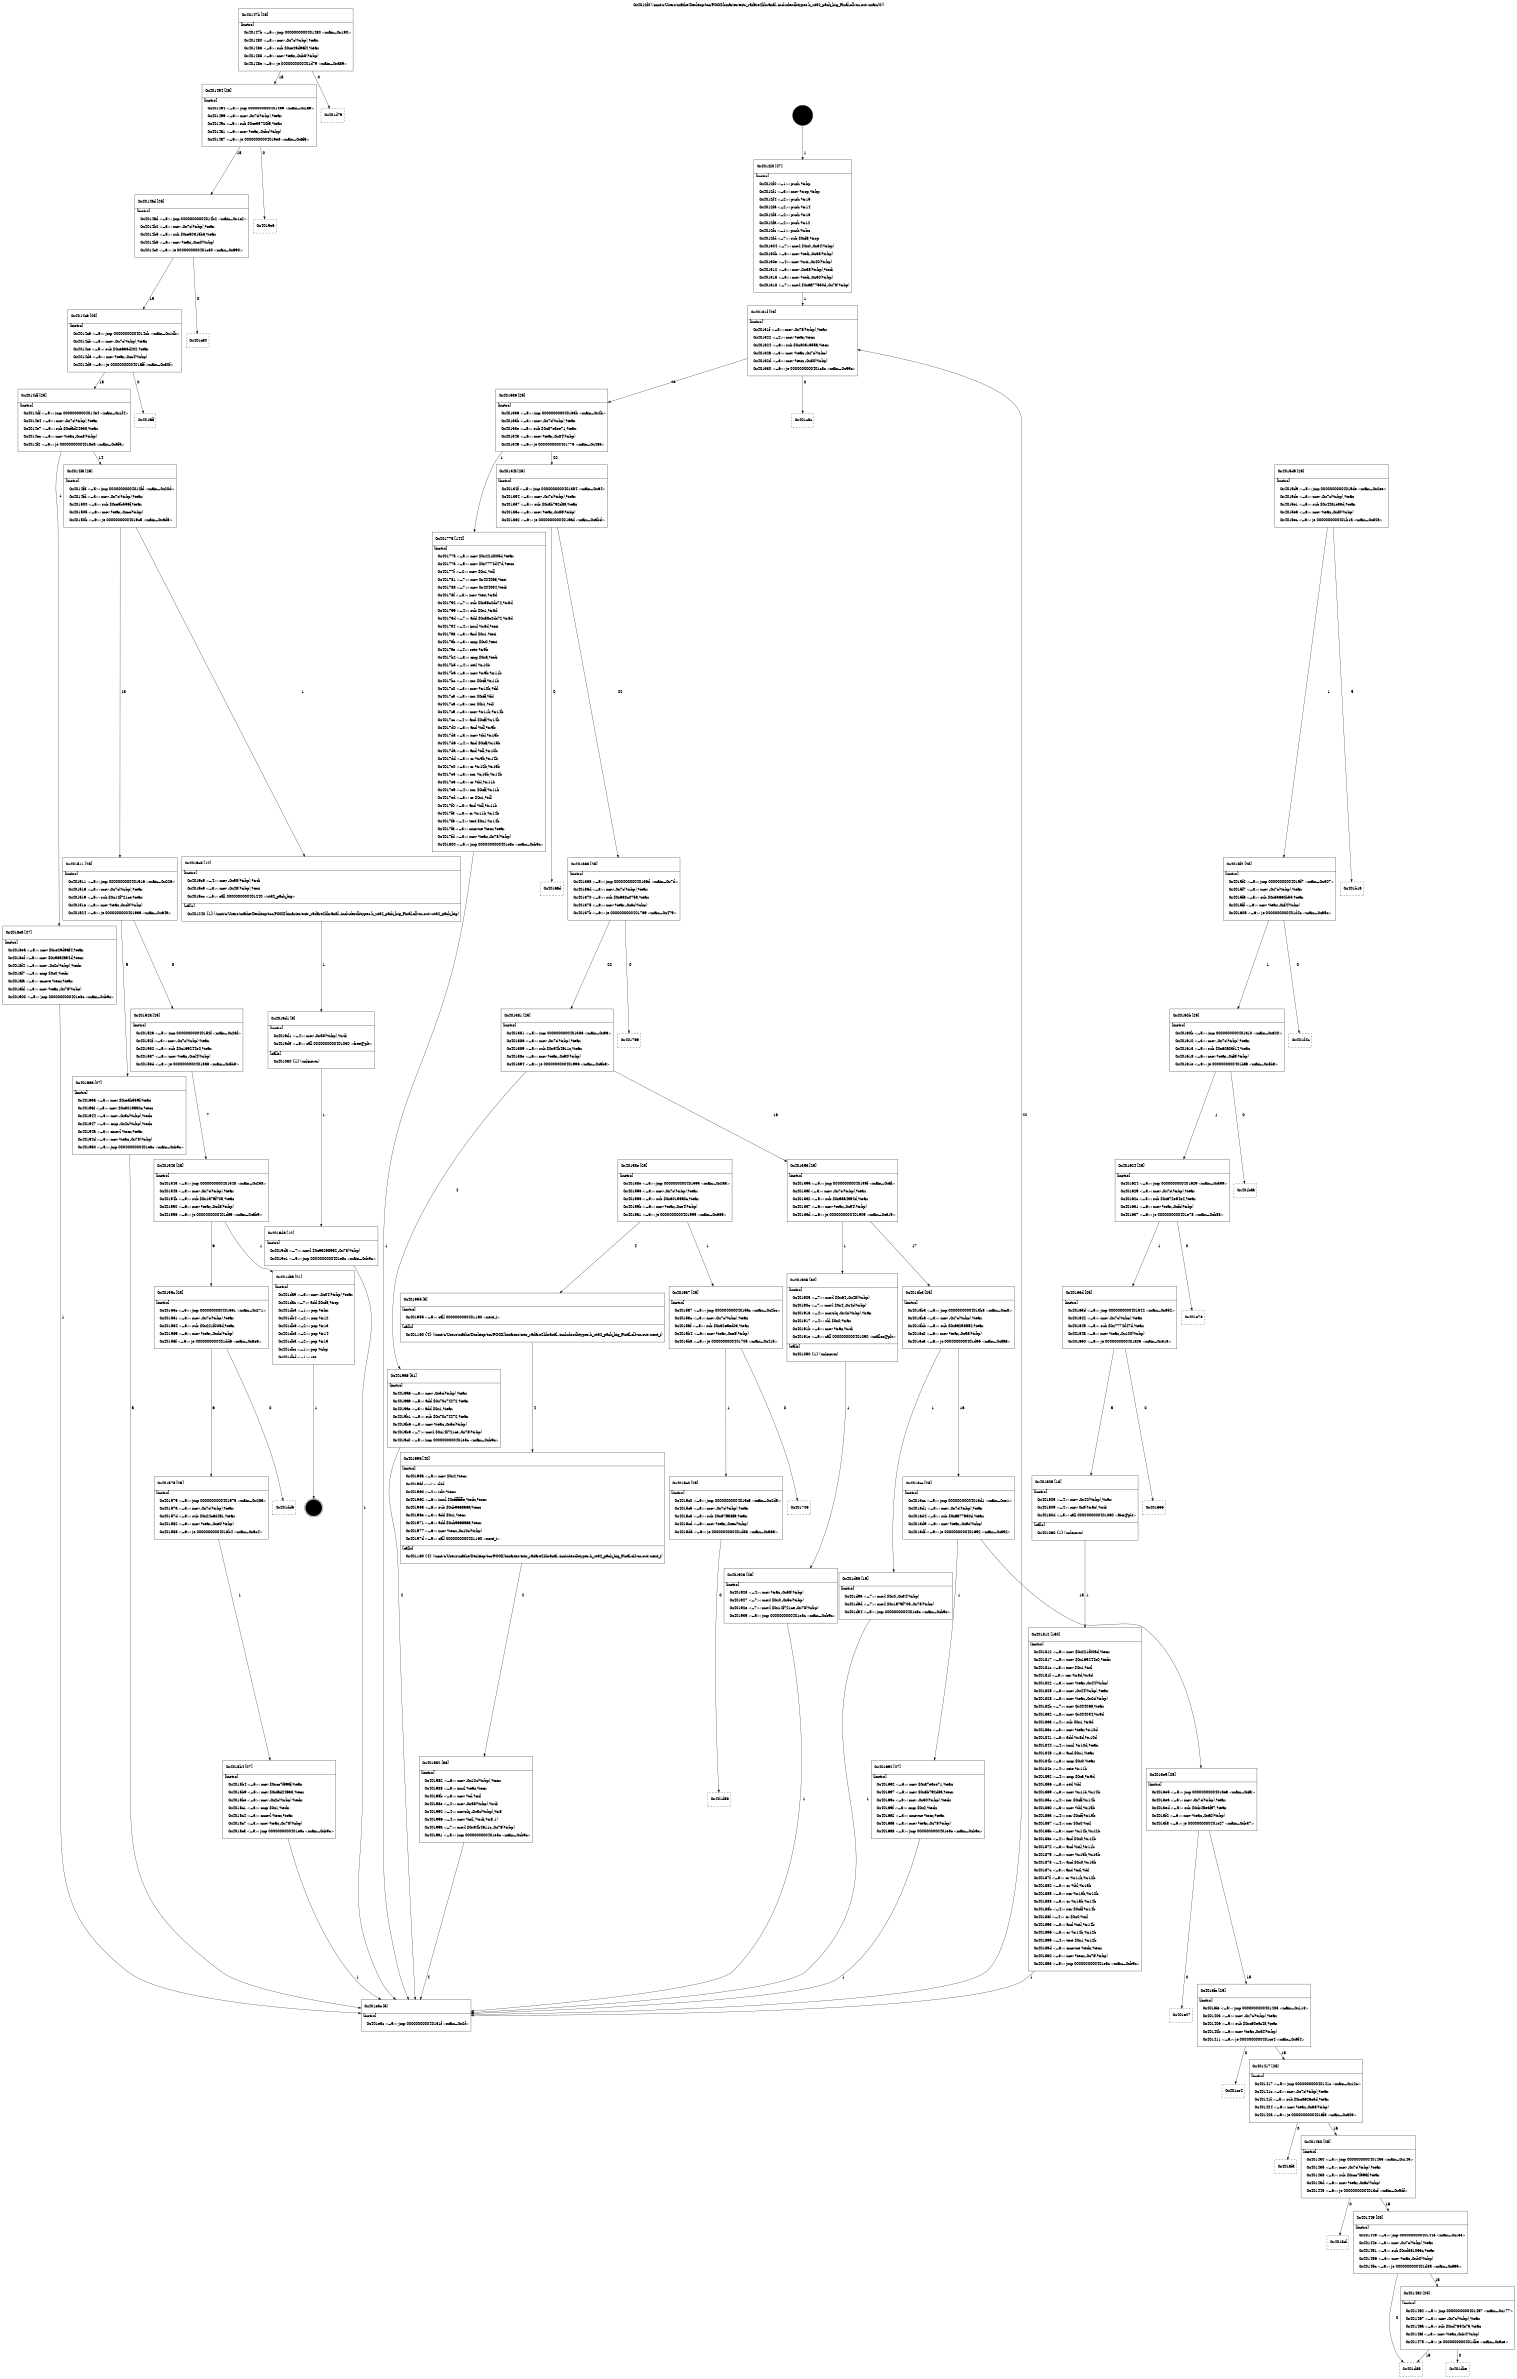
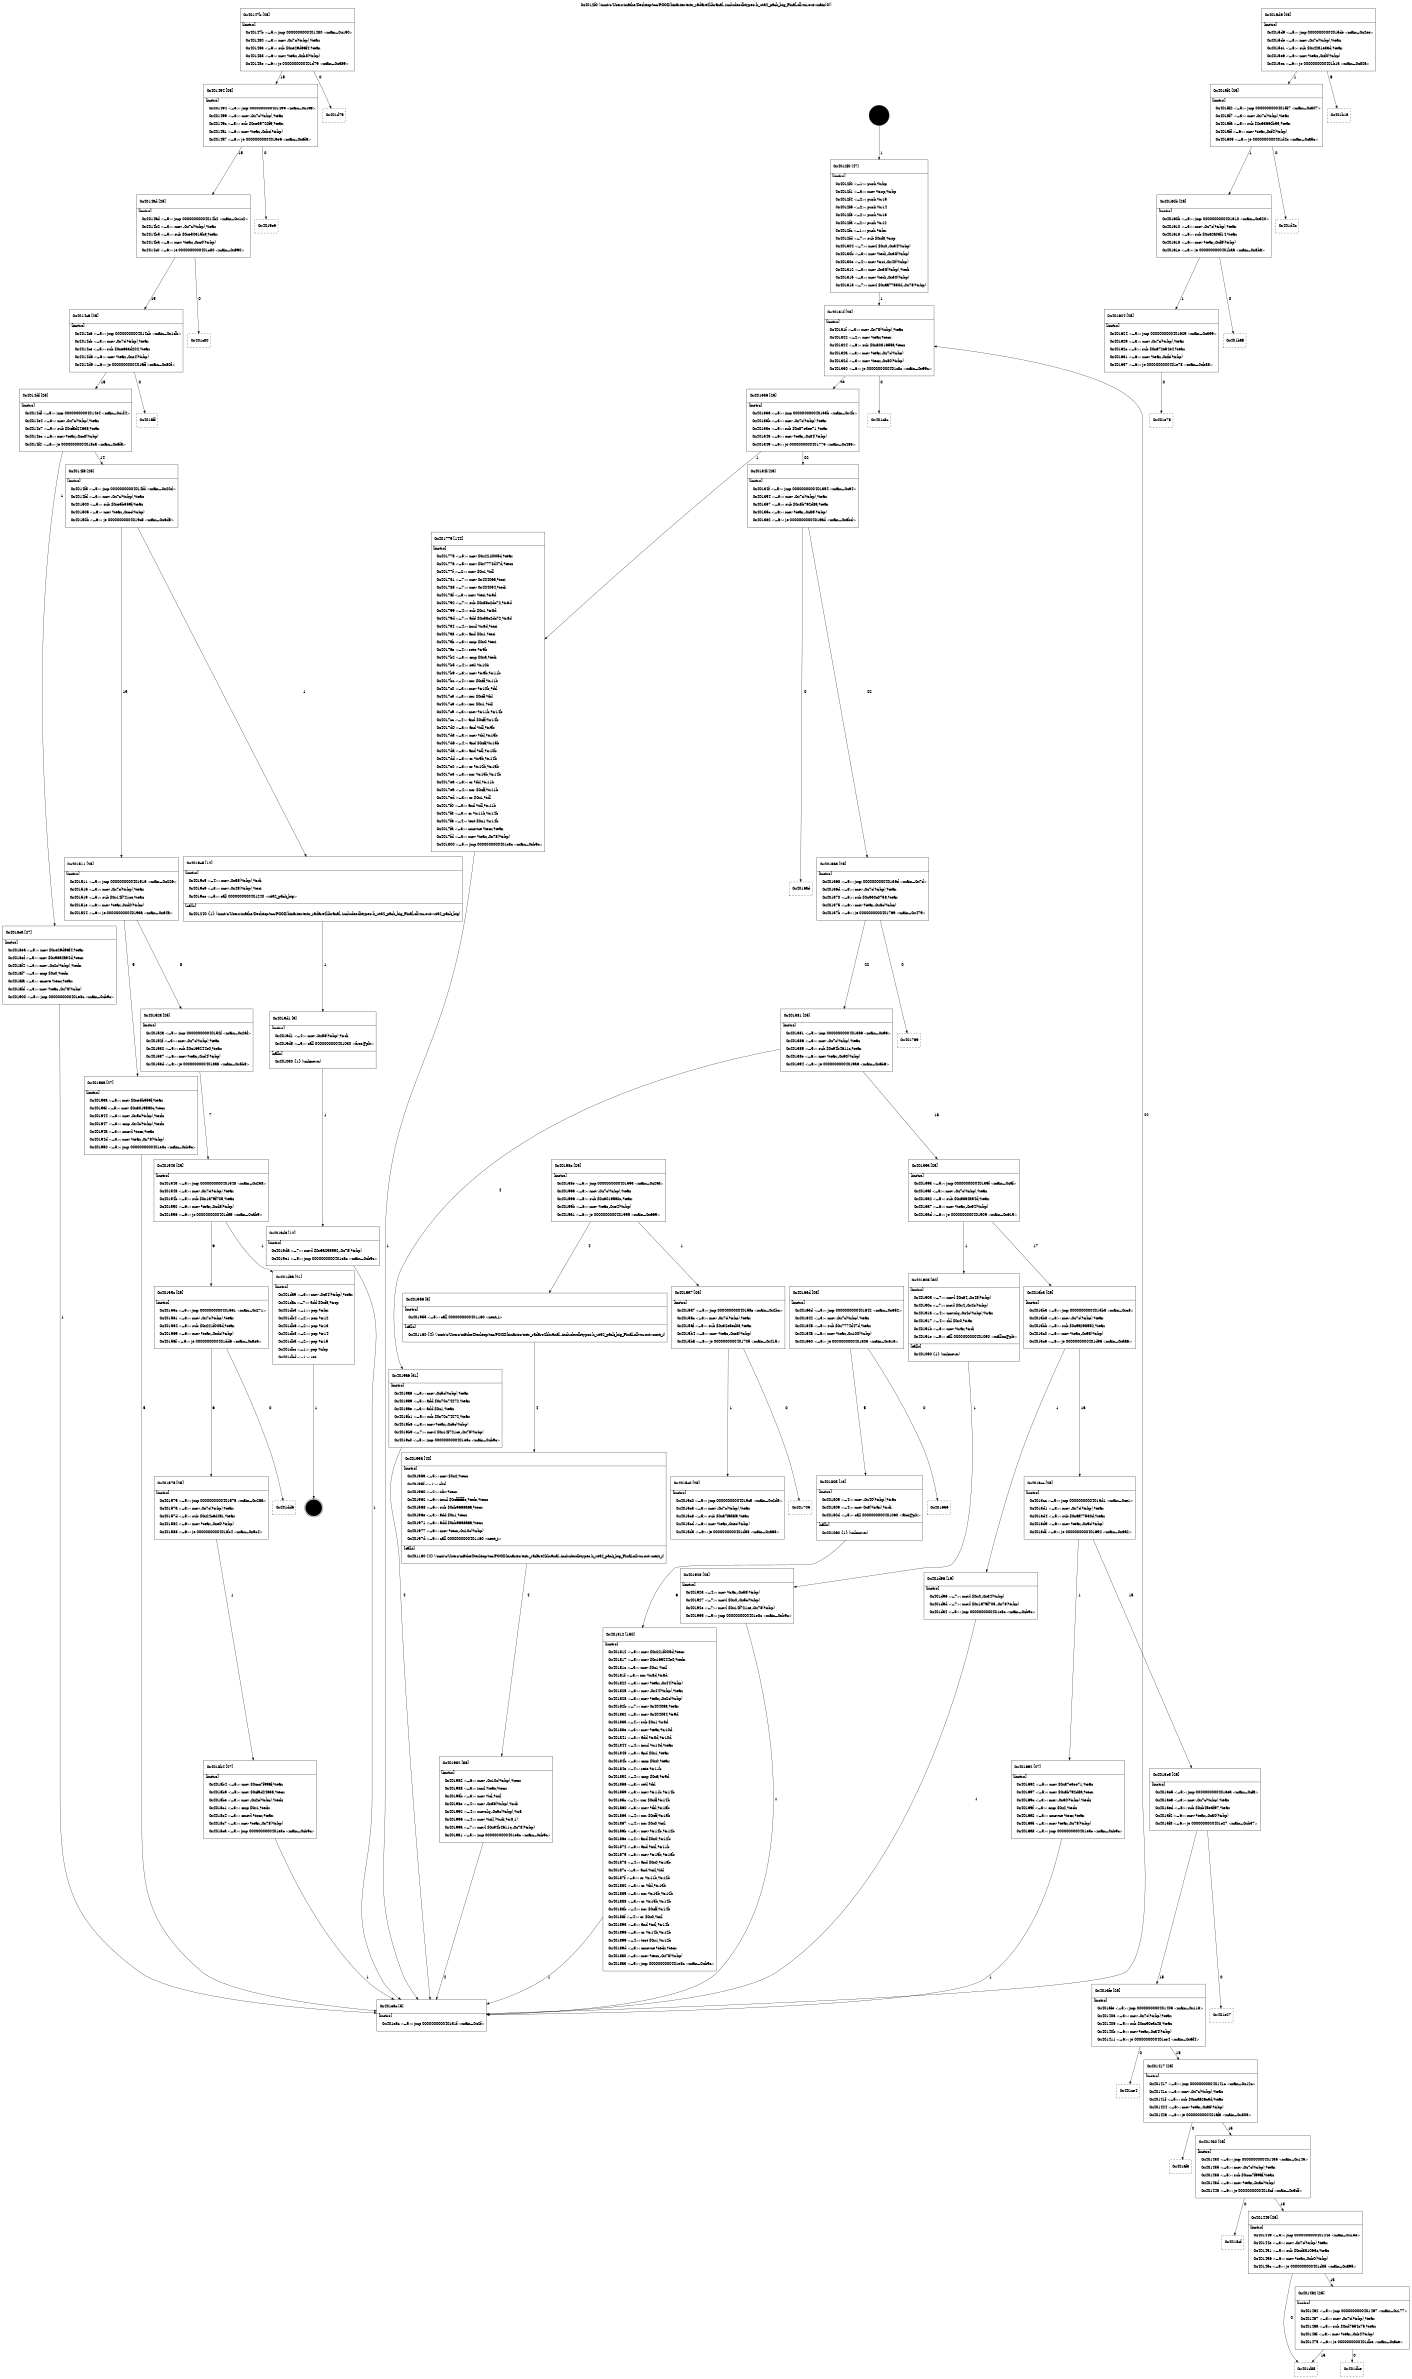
(1146, 1253) -> none
(1087, 1596) -> (676, 1596)
(719, 1799) -> none
